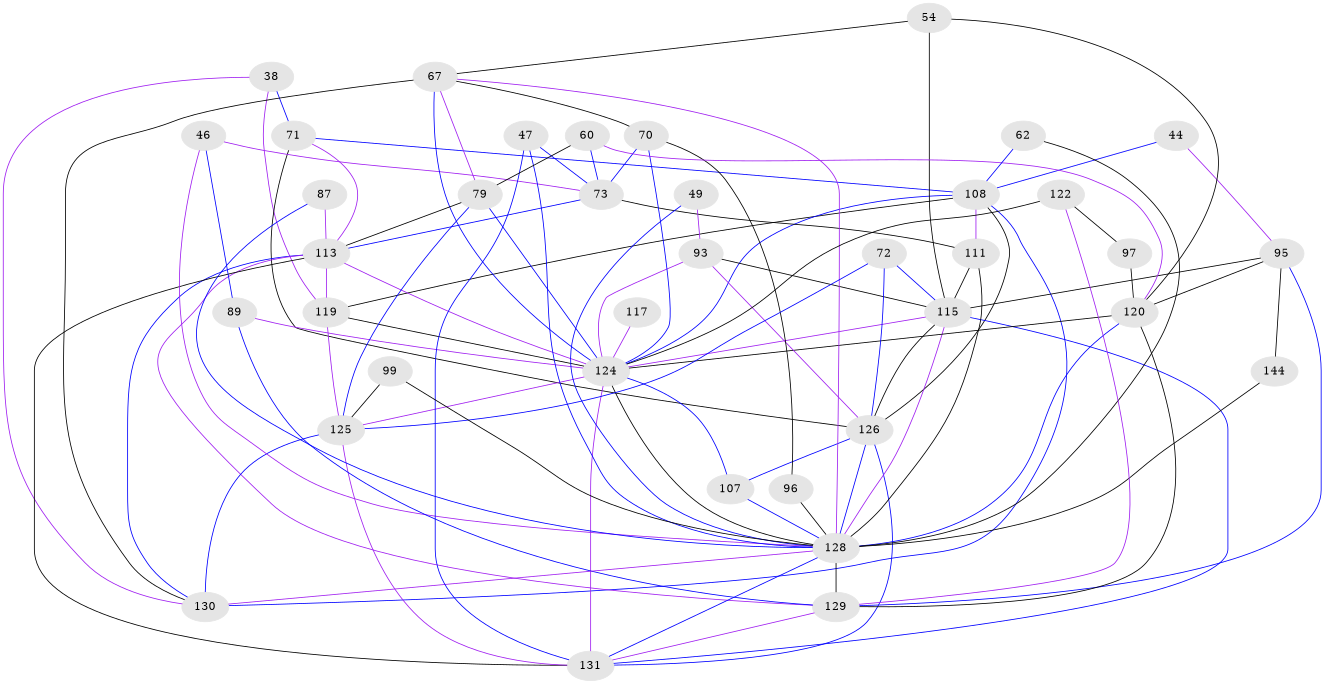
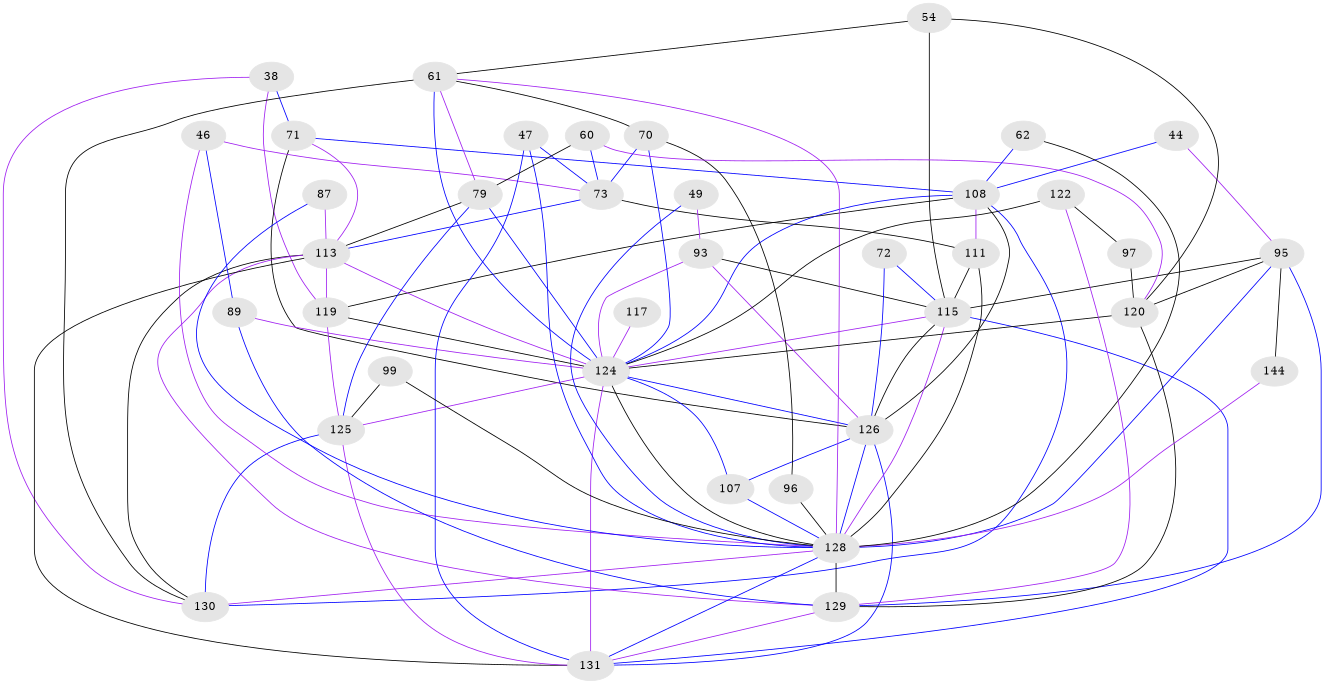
(435, 77) -> (435, 77)
(130, 384) -> (130, 384)
(630, 388) -> none
none -> (738, 401)
(1021, 473) -> (1096, 460)
(1077, 507) -> (1077, 507)
